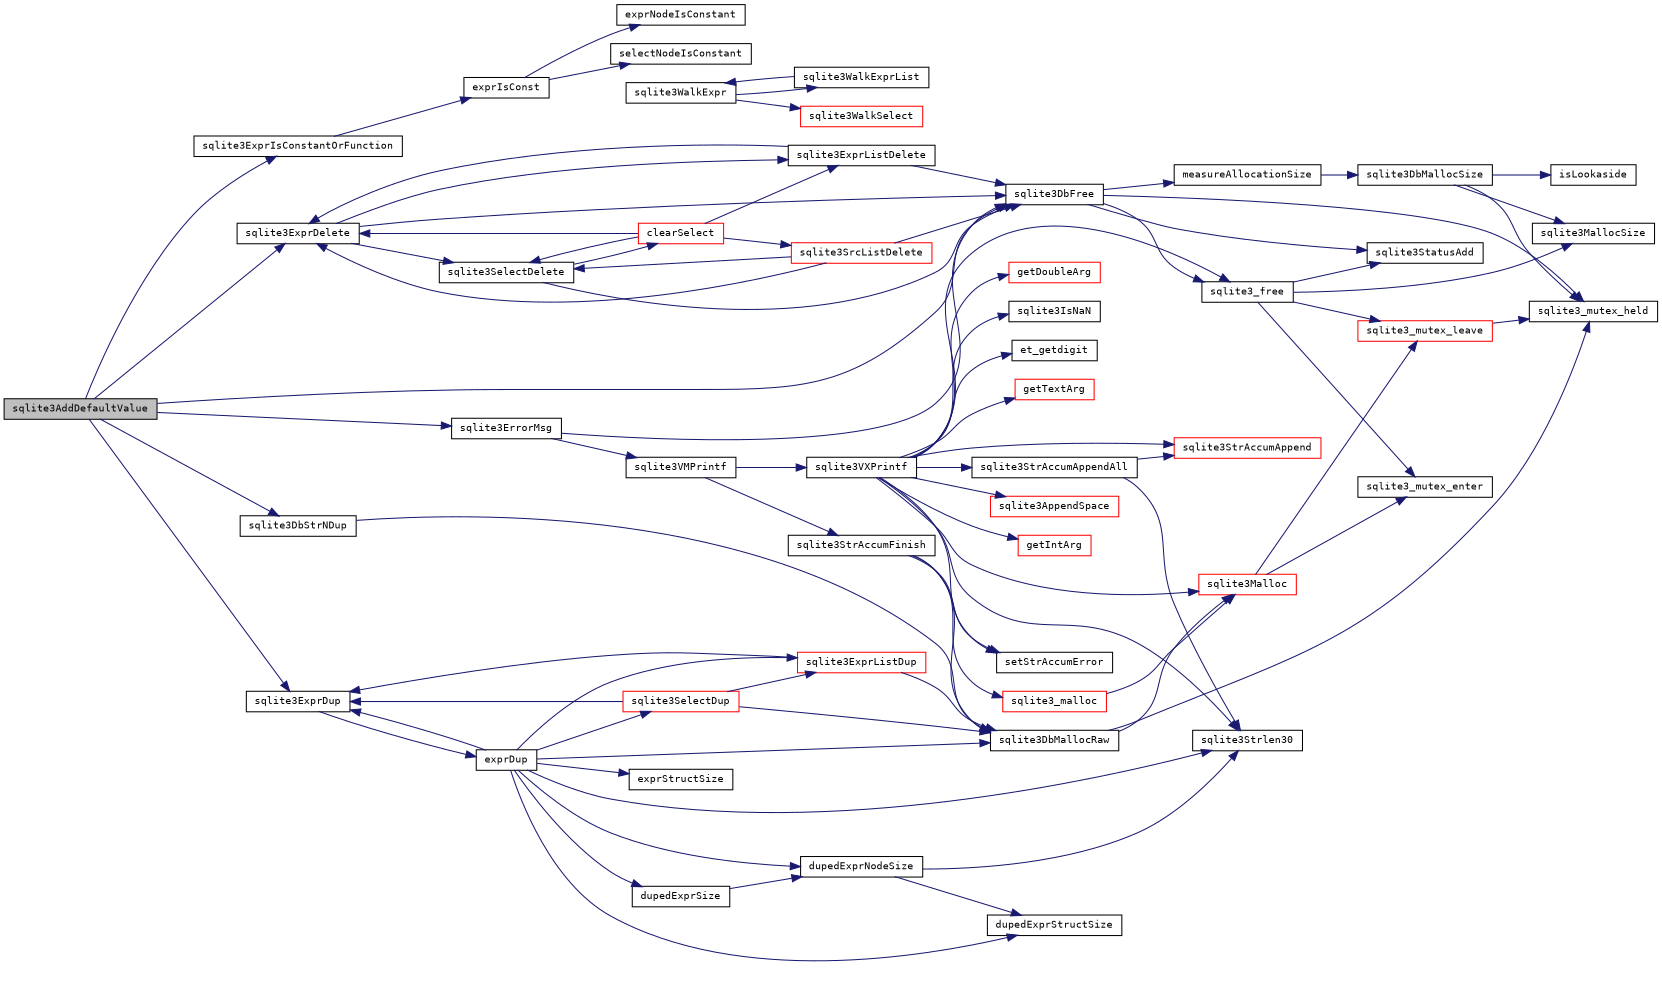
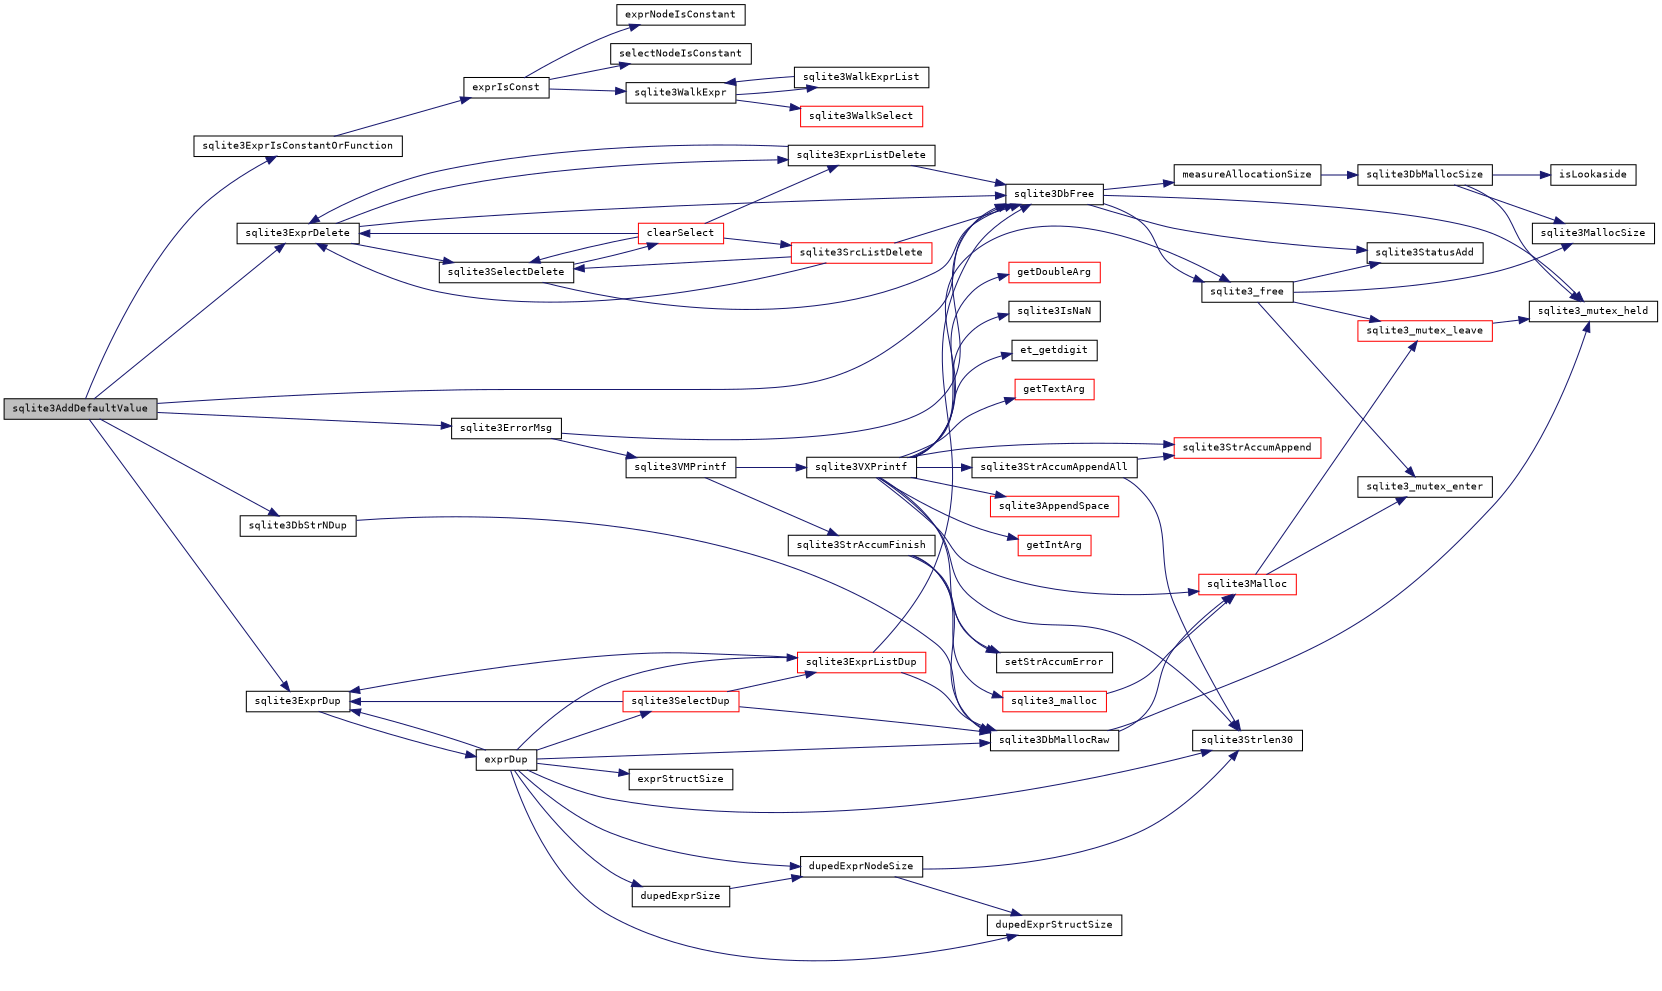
none -> (582, 90)
none -> (951, 440)
